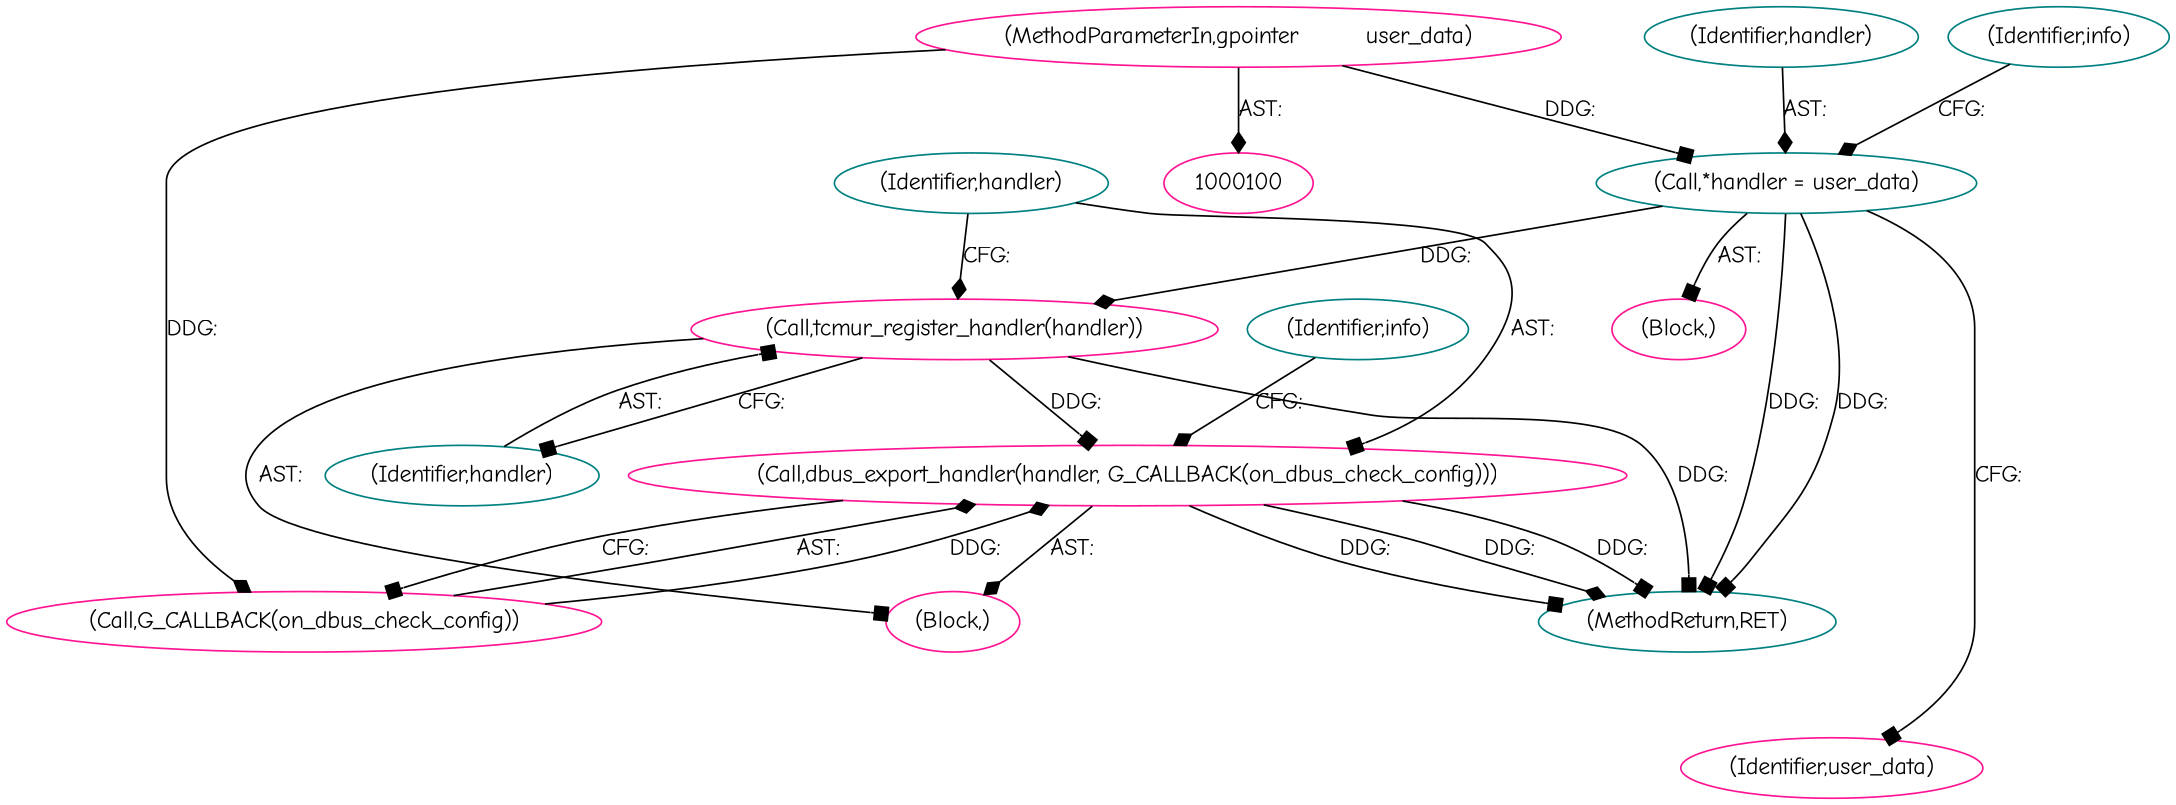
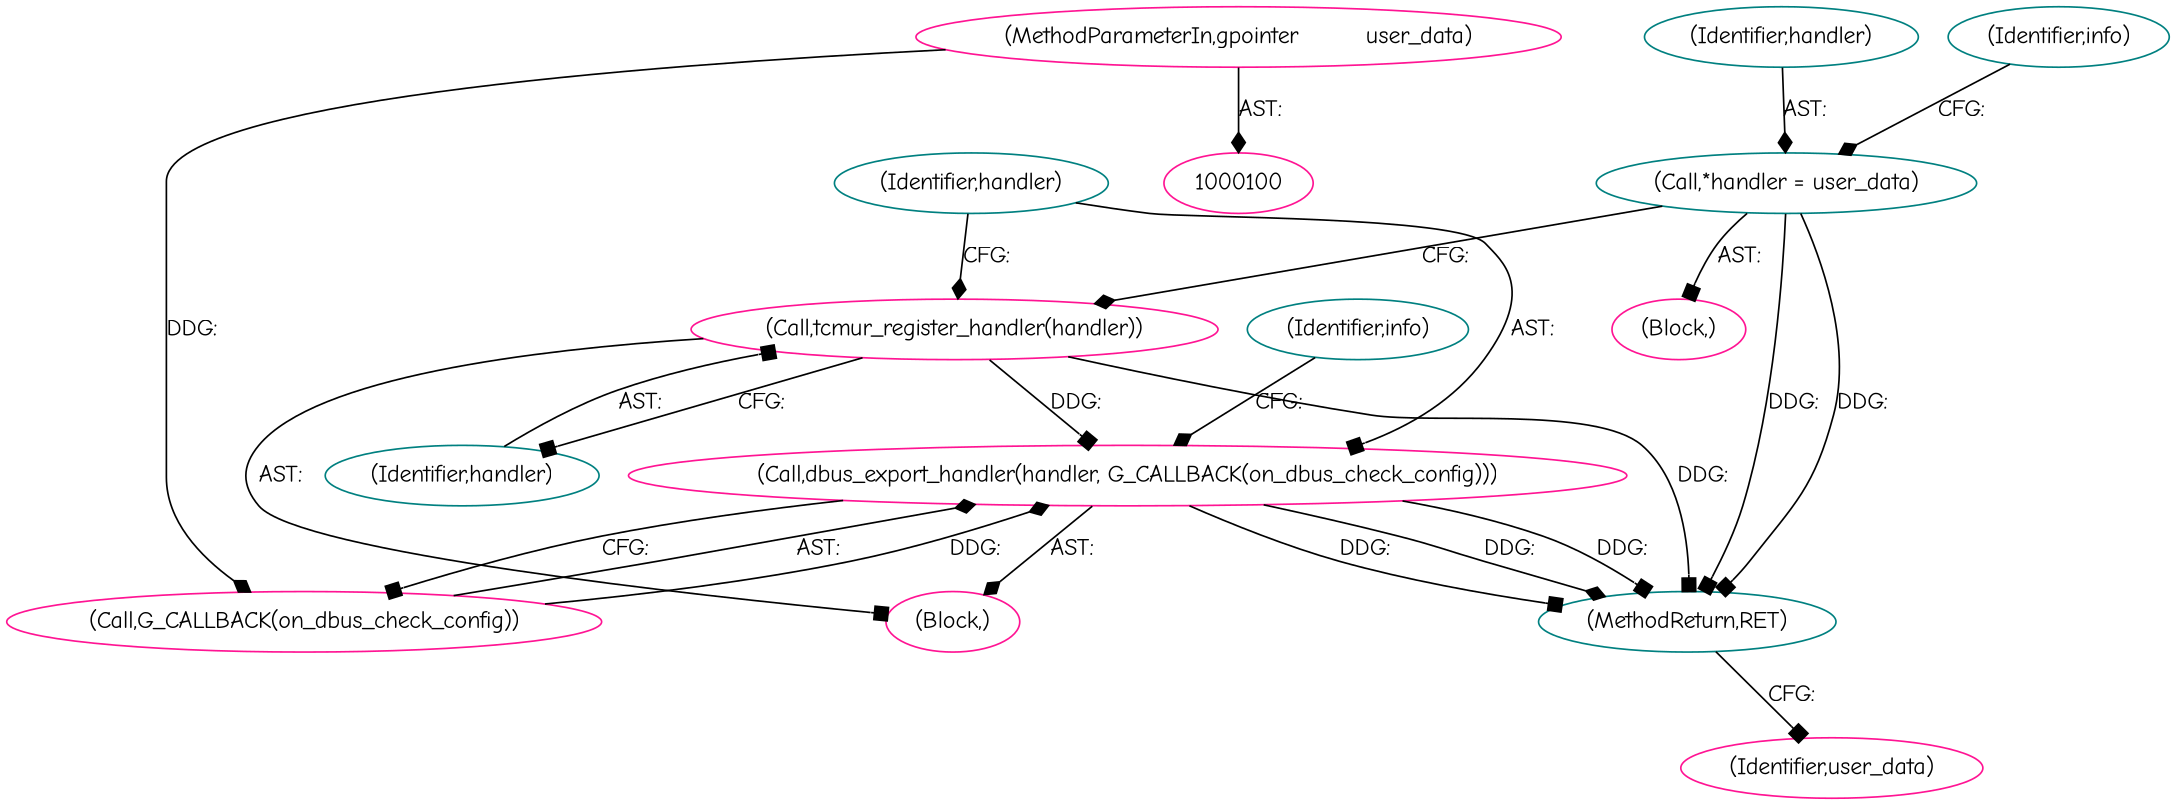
(1509, 109) -> none
(1449, 256) -> (1449, 256)
(1975, 459) -> (1754, 689)
